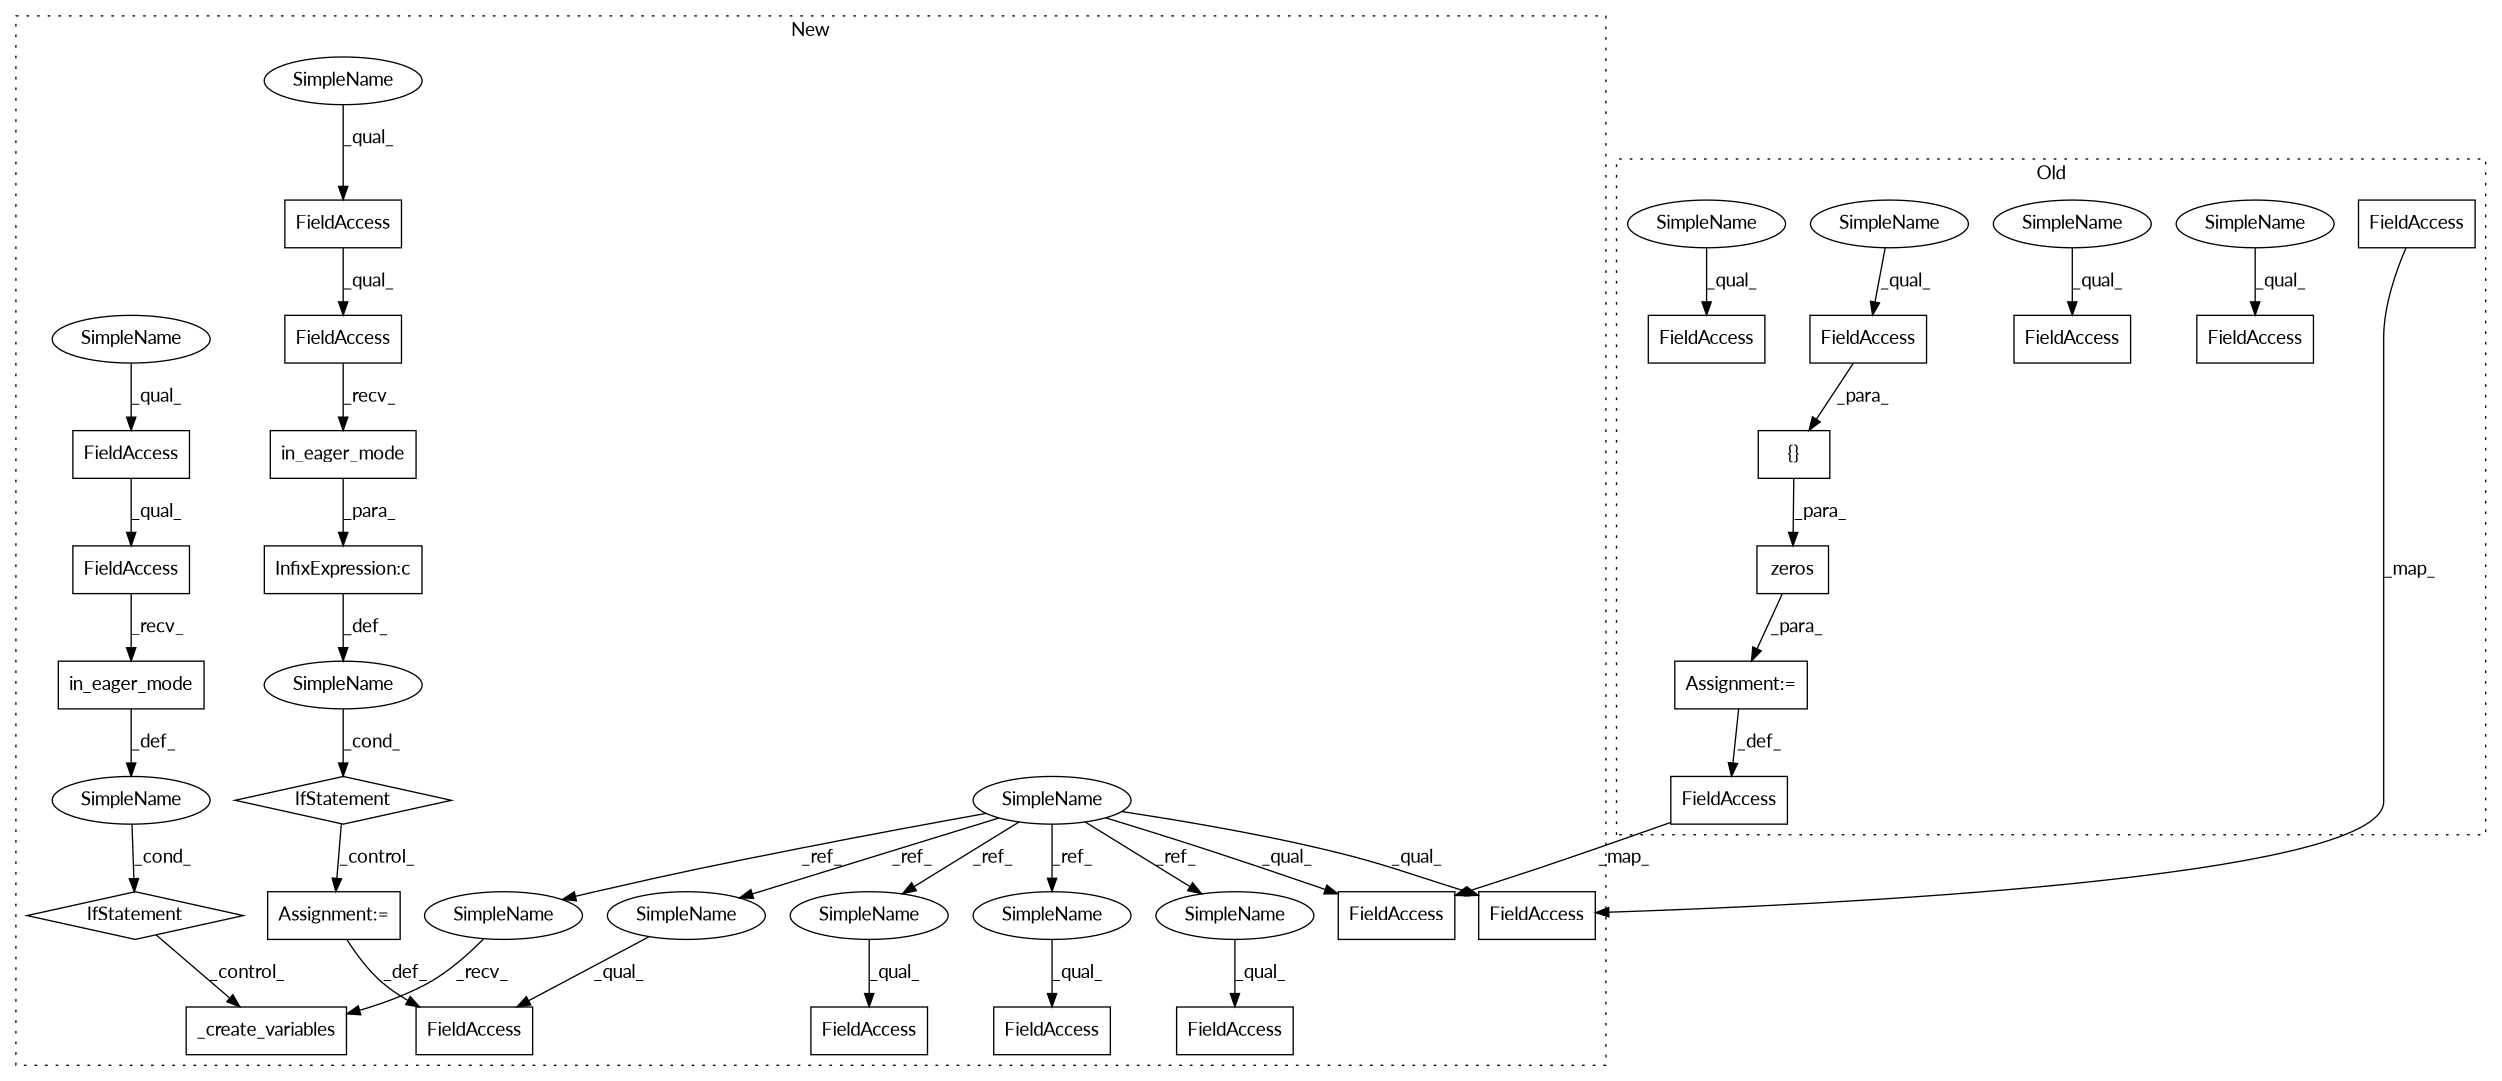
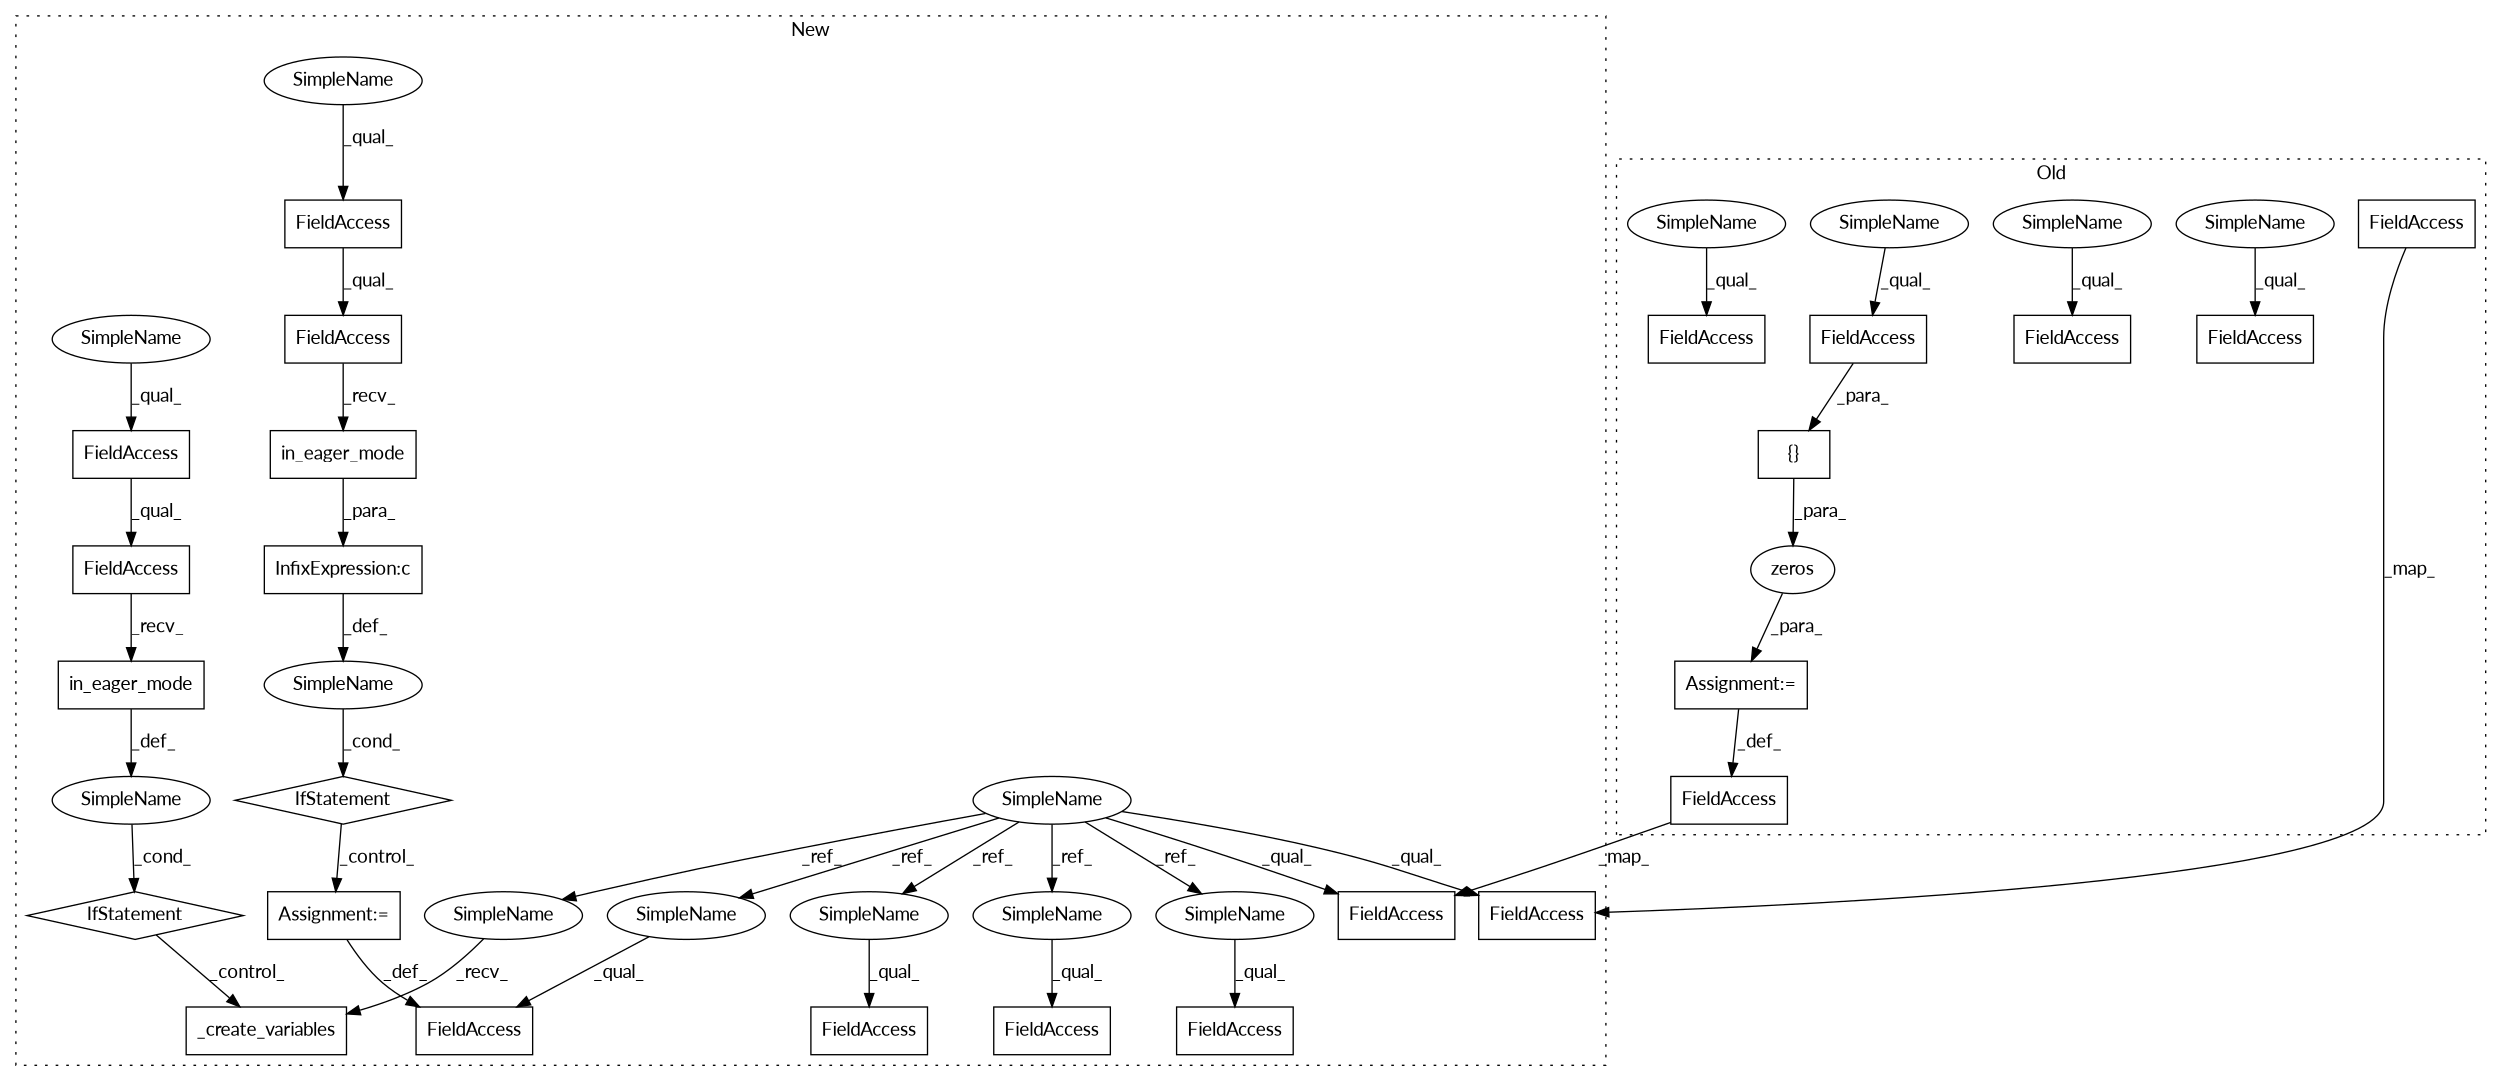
(1793, 570) -> (1793, 570)
